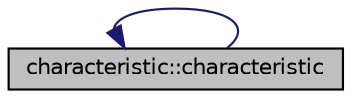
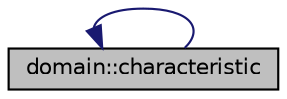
(176, 69) -> (143, 69)
